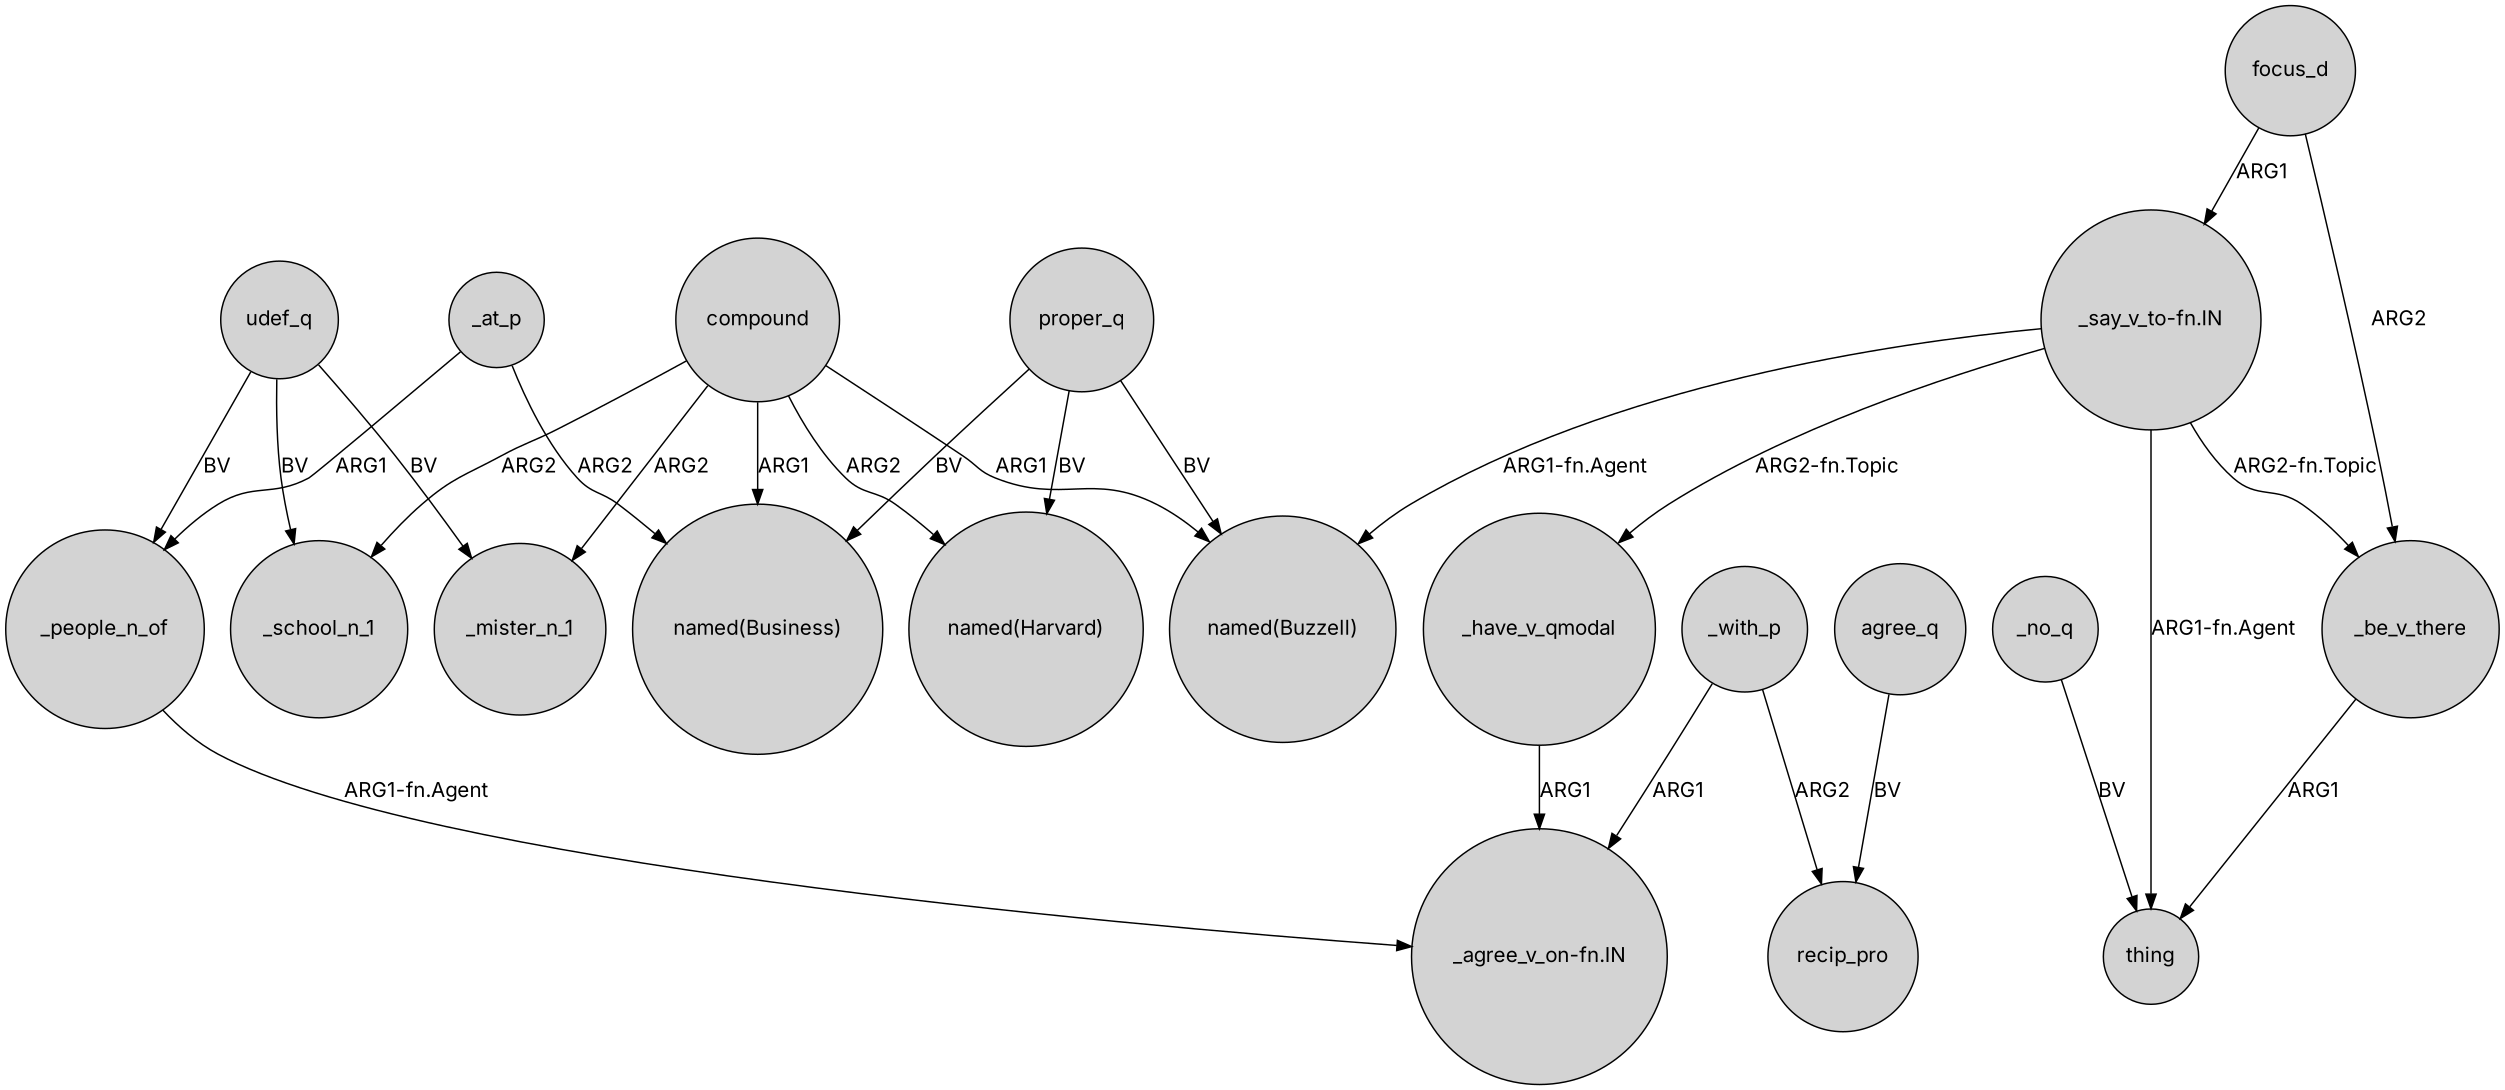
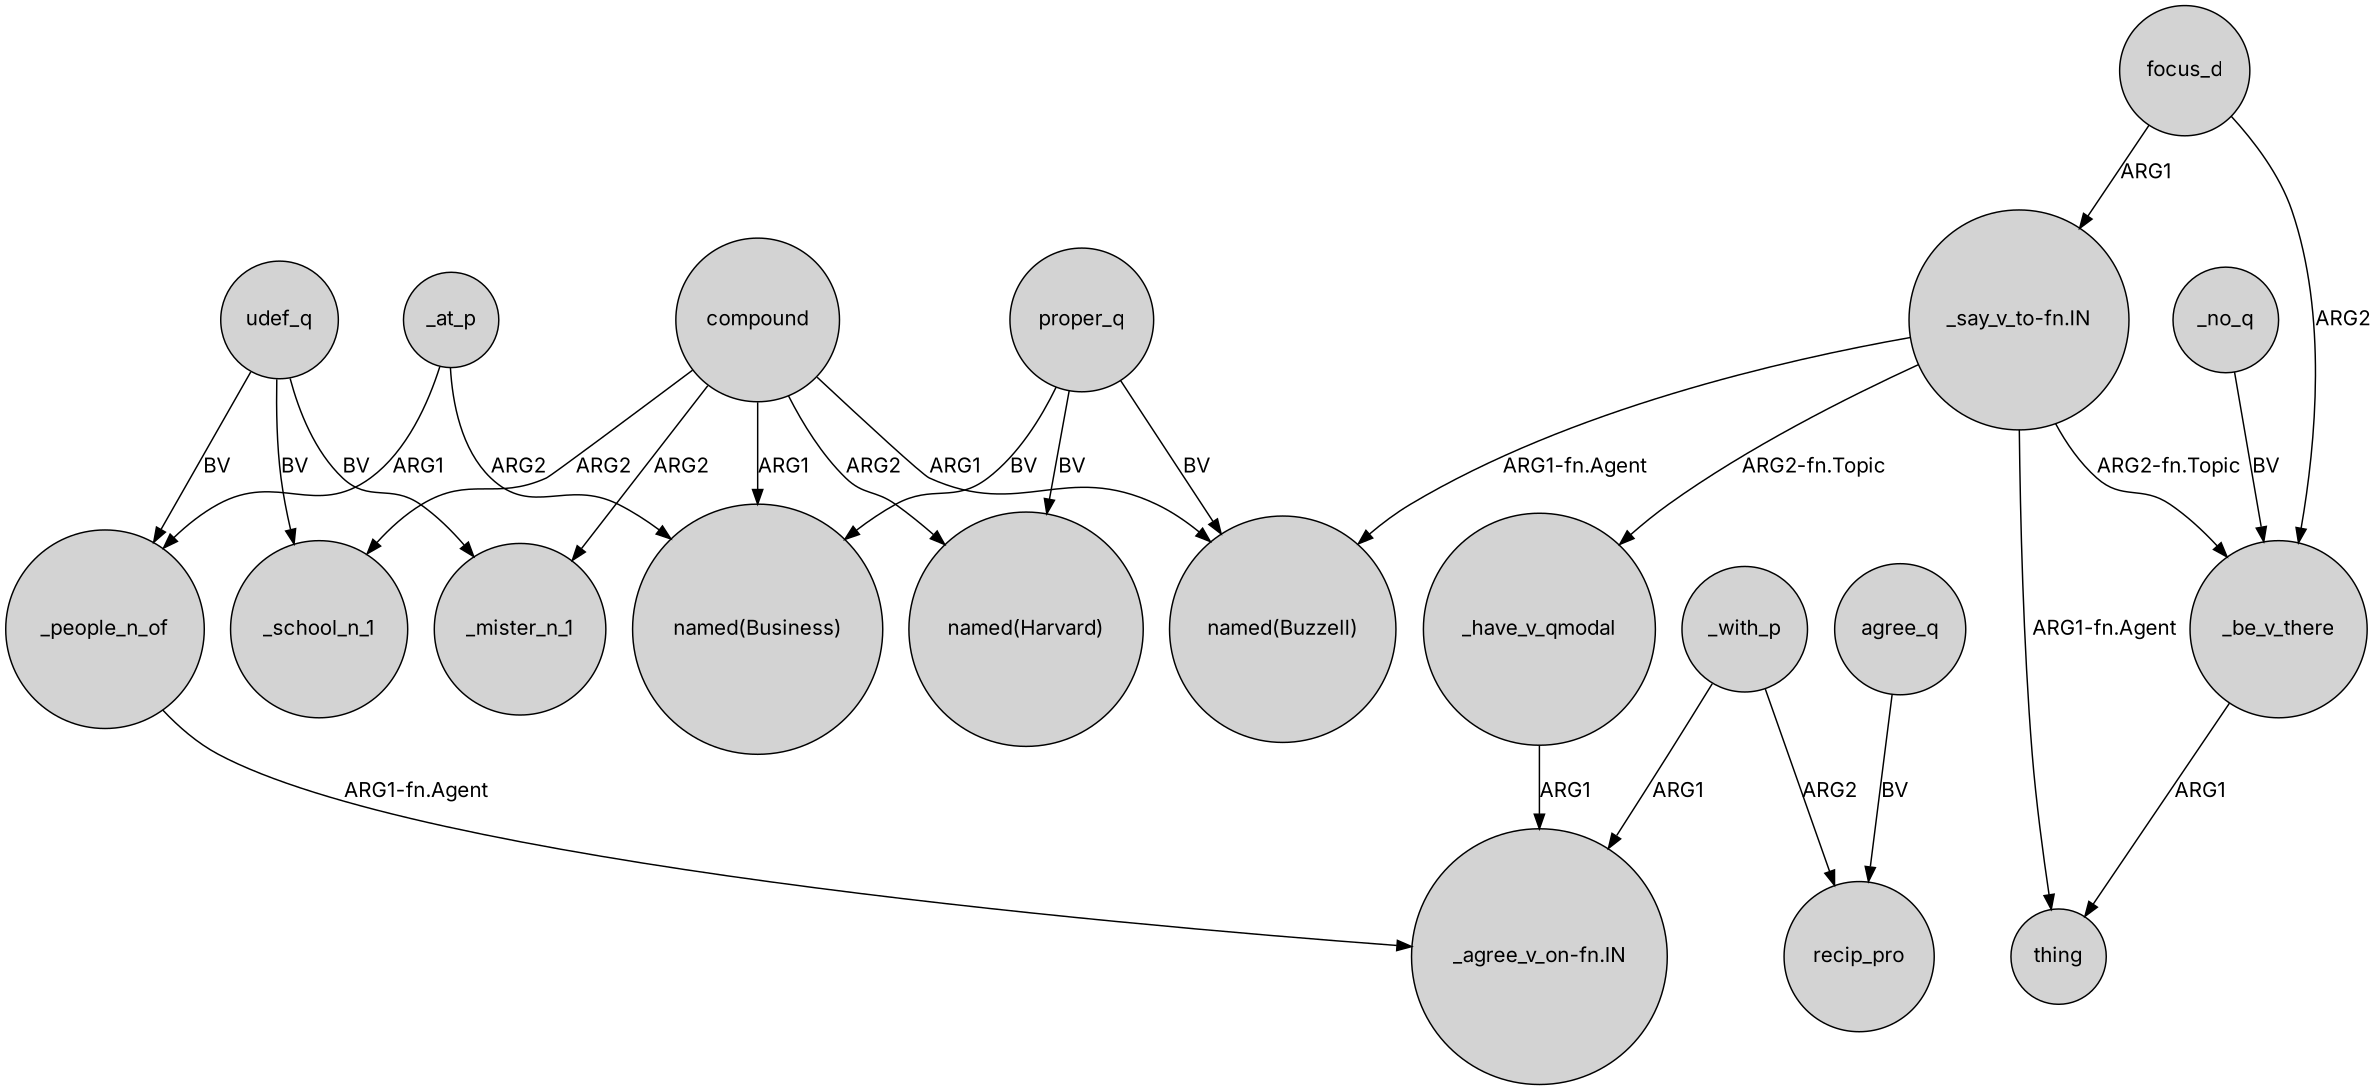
(2097, 788) -> (2248, 449)
